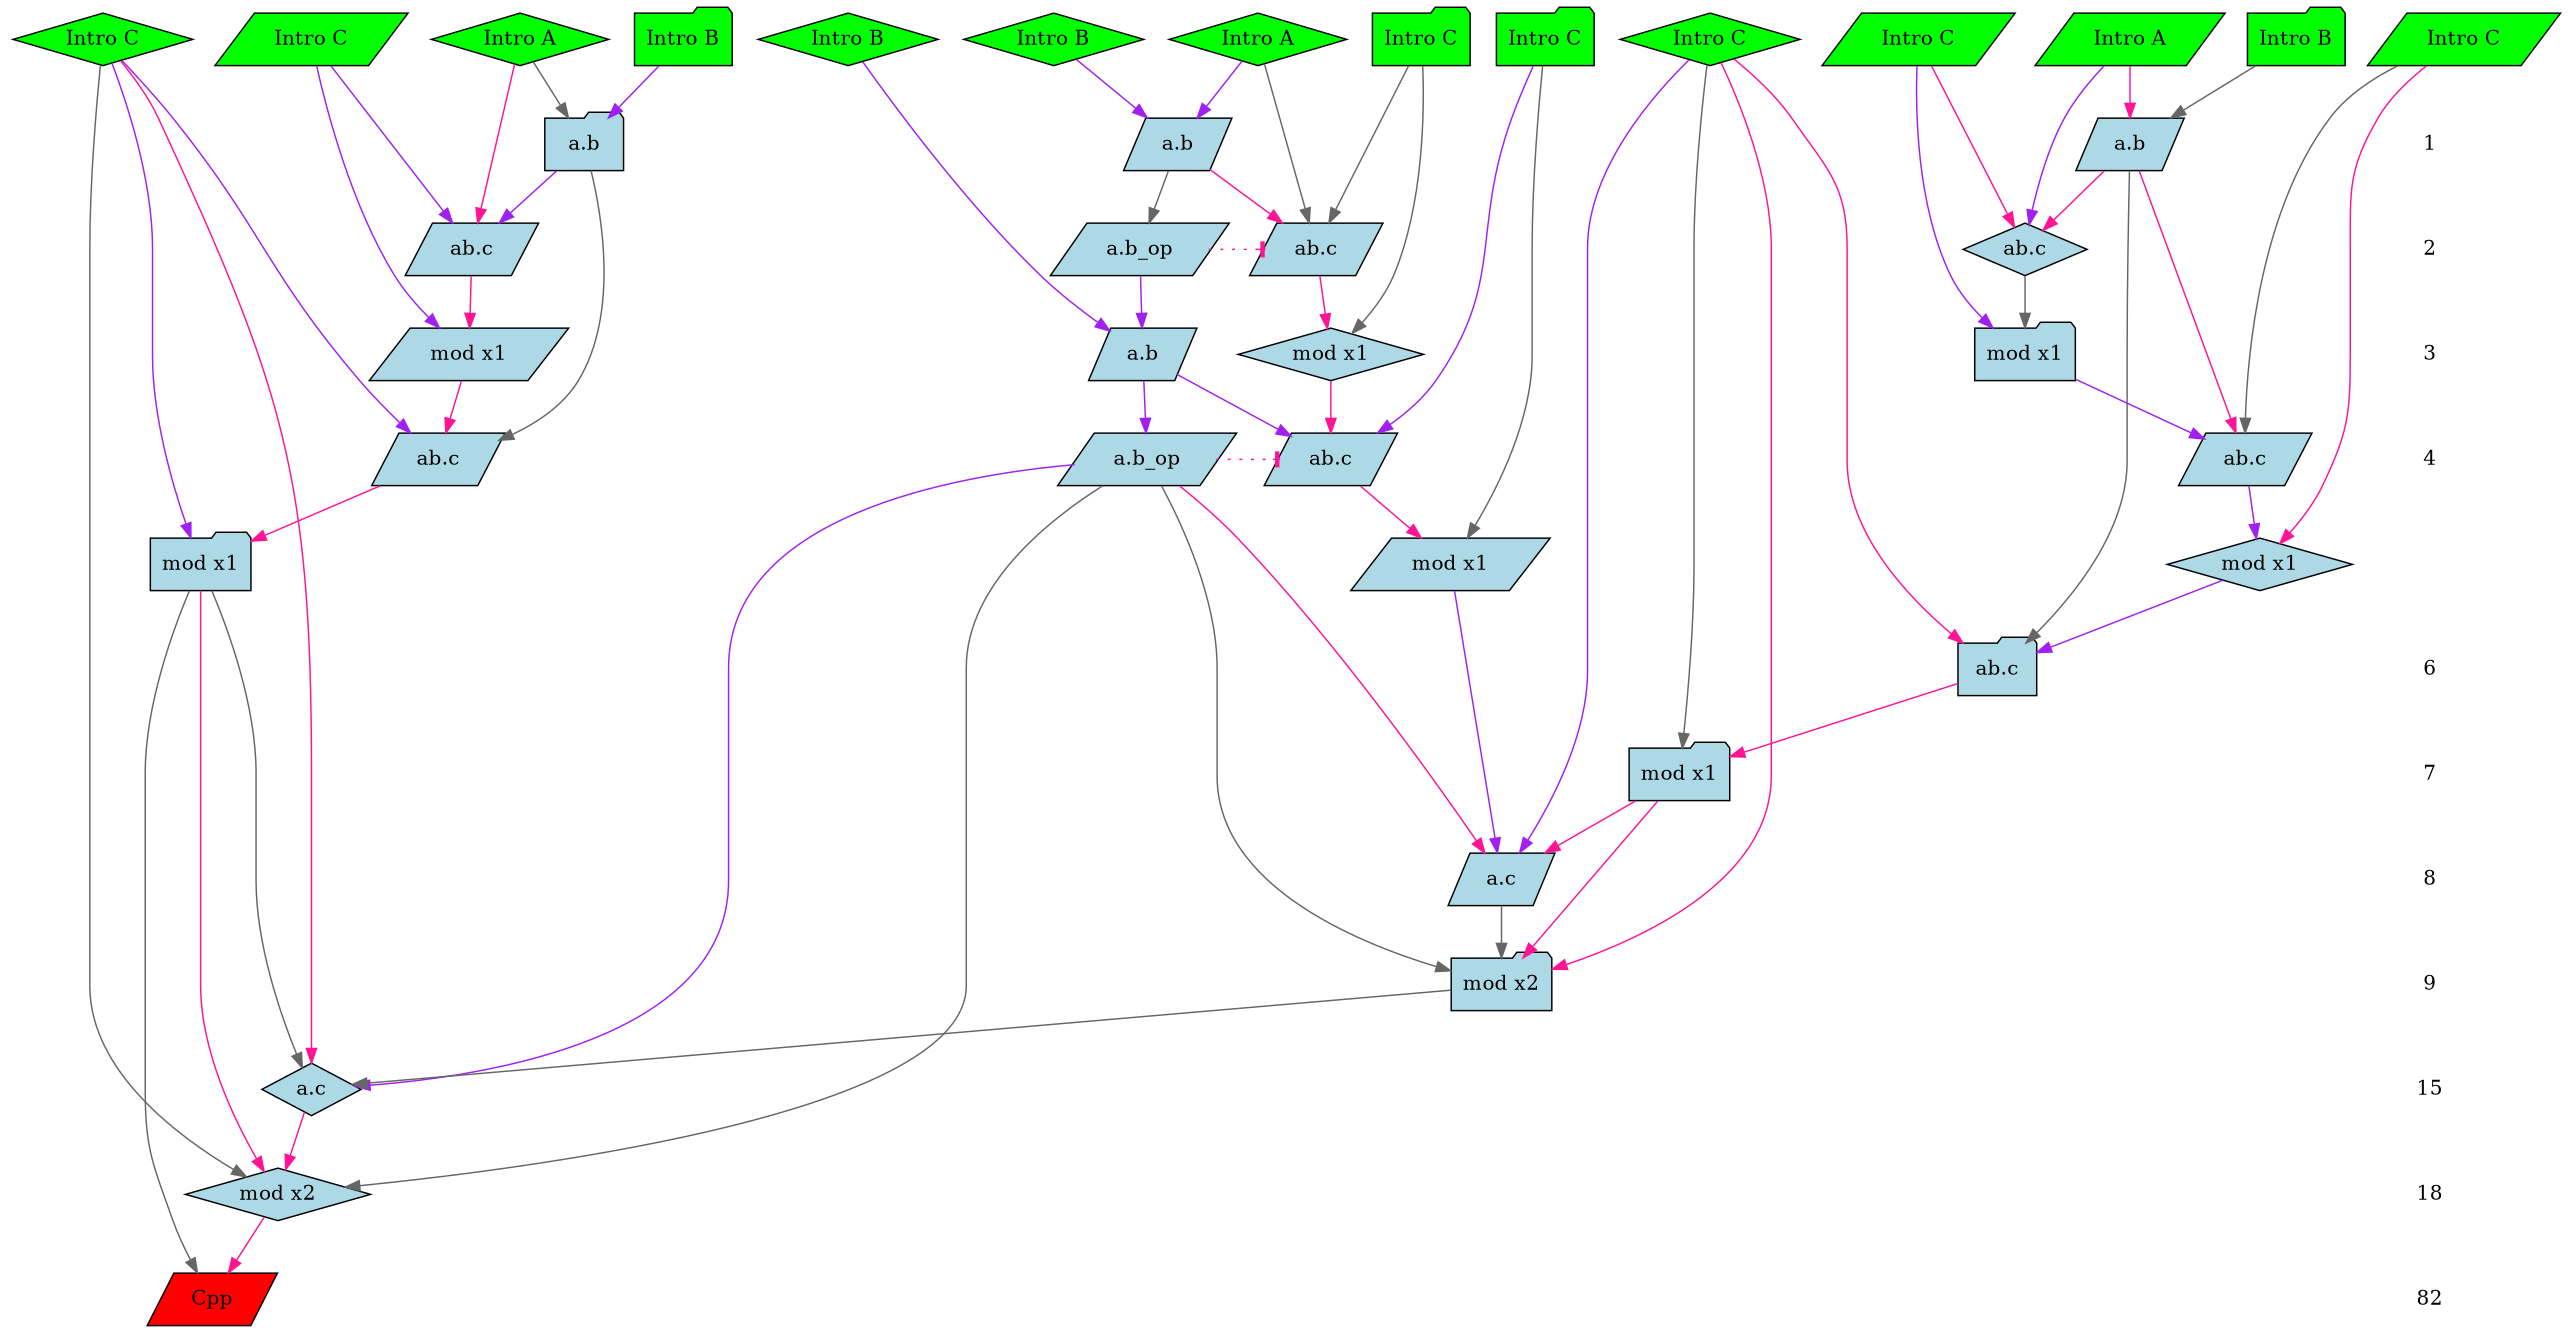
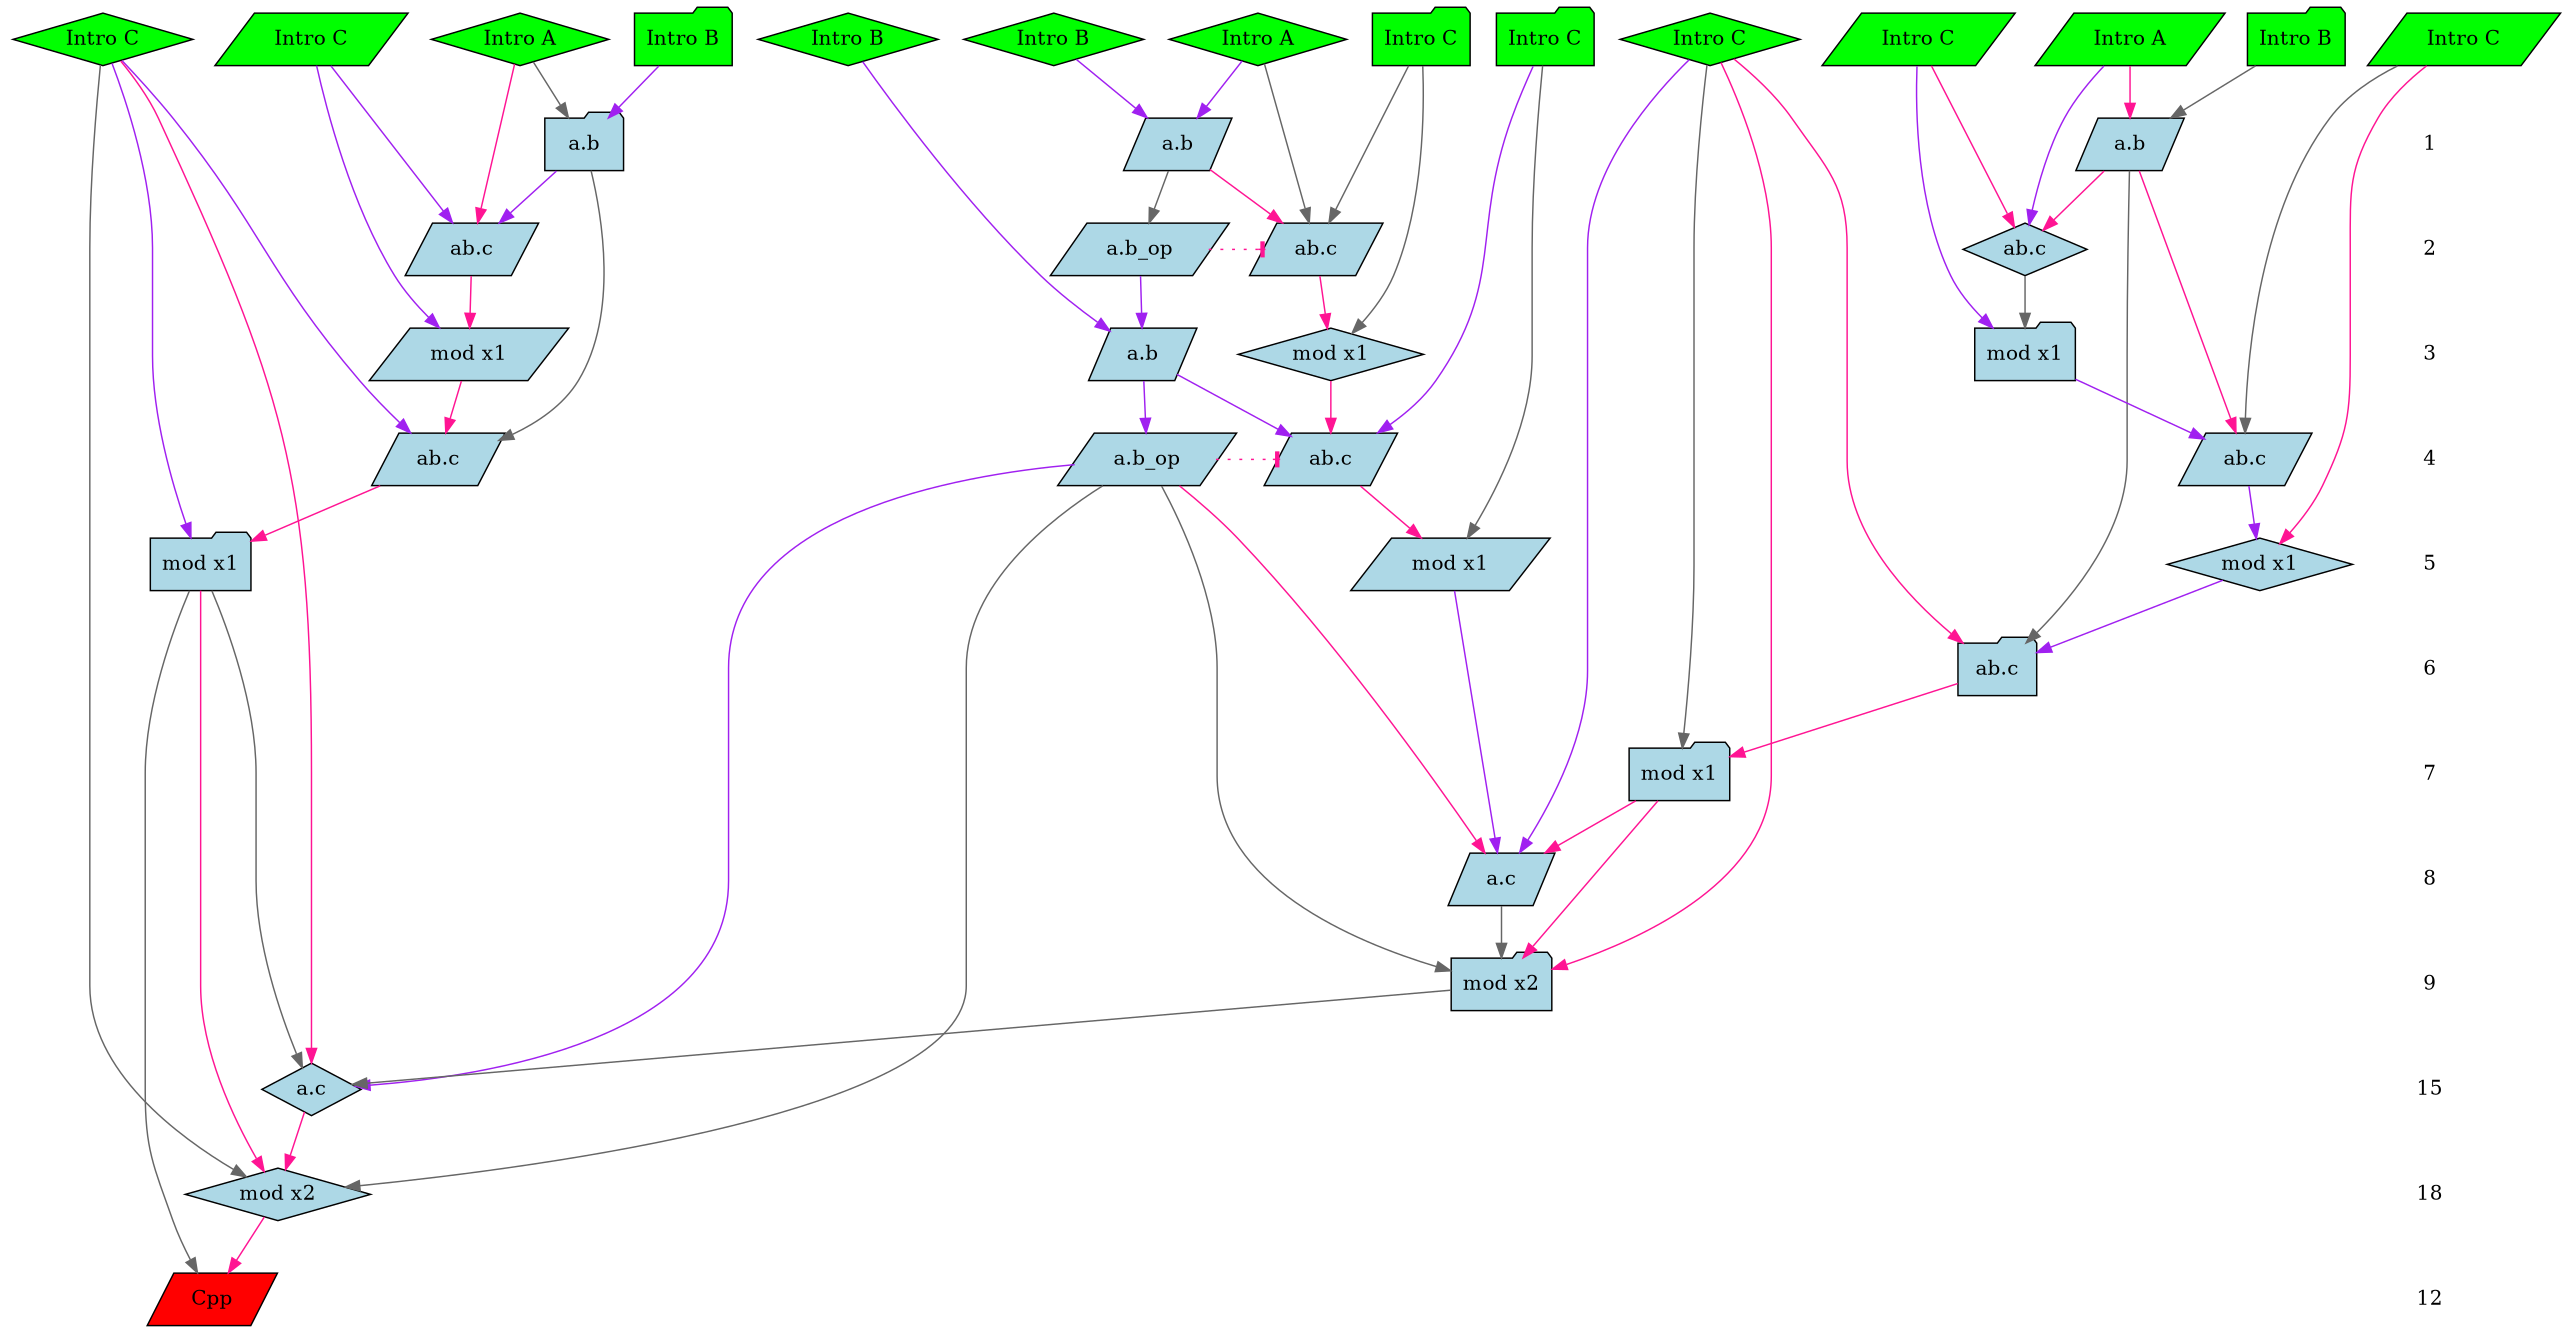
none -> (2430, 564)
(2430, 1299) -> (2430, 1299)
